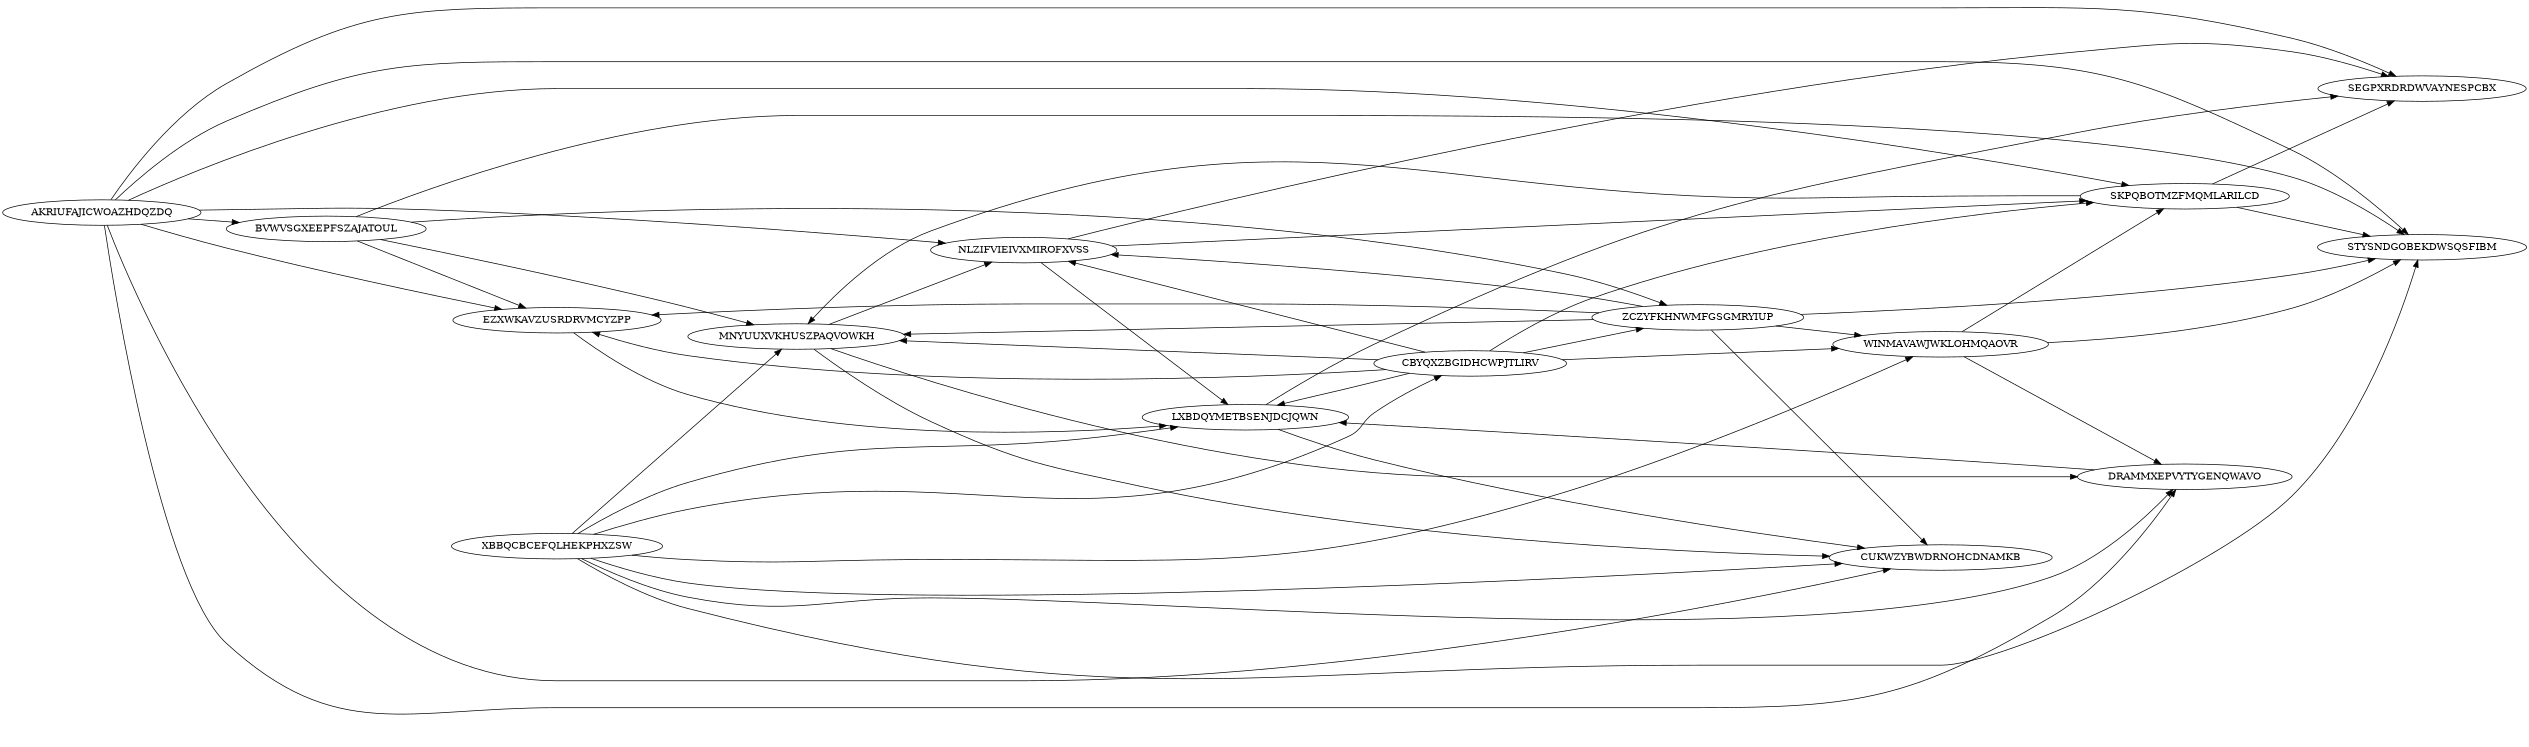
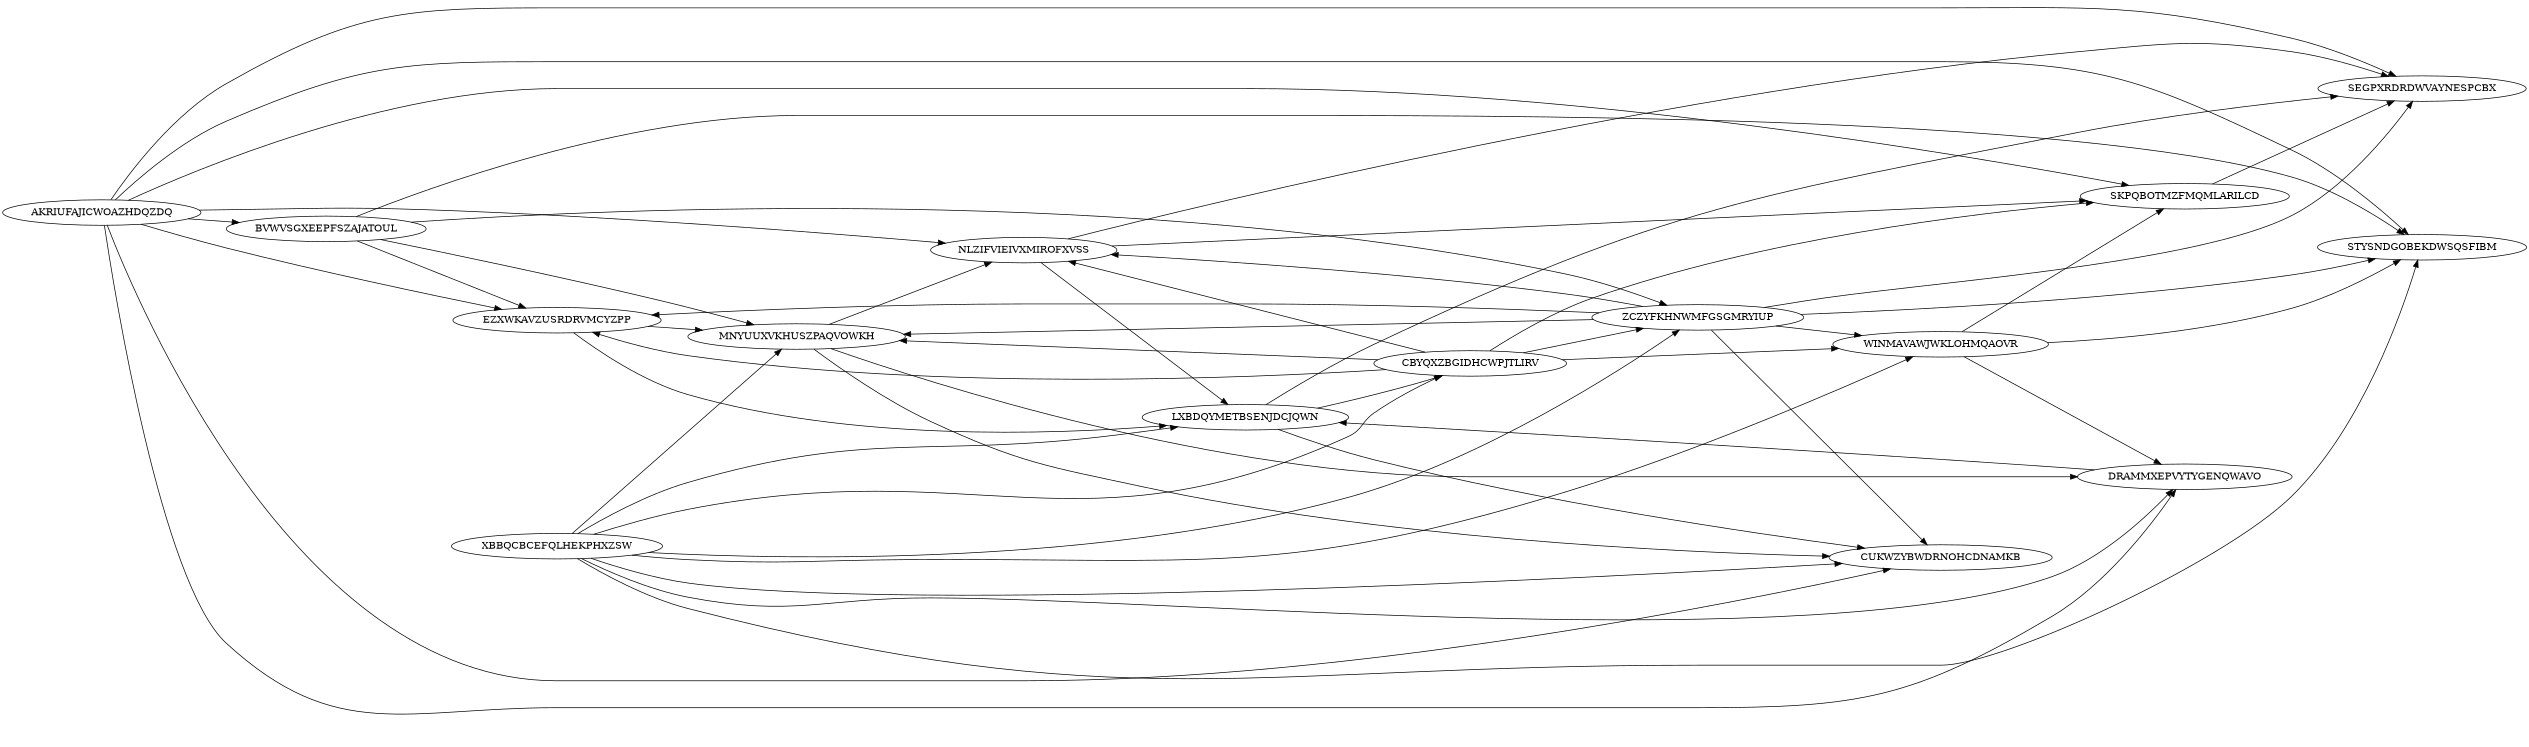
(1428, 171) -> (672, 328)
(2300, 221) -> none
none -> (2110, 262)
(1347, 389) -> (1377, 394)
none -> (1182, 531)
